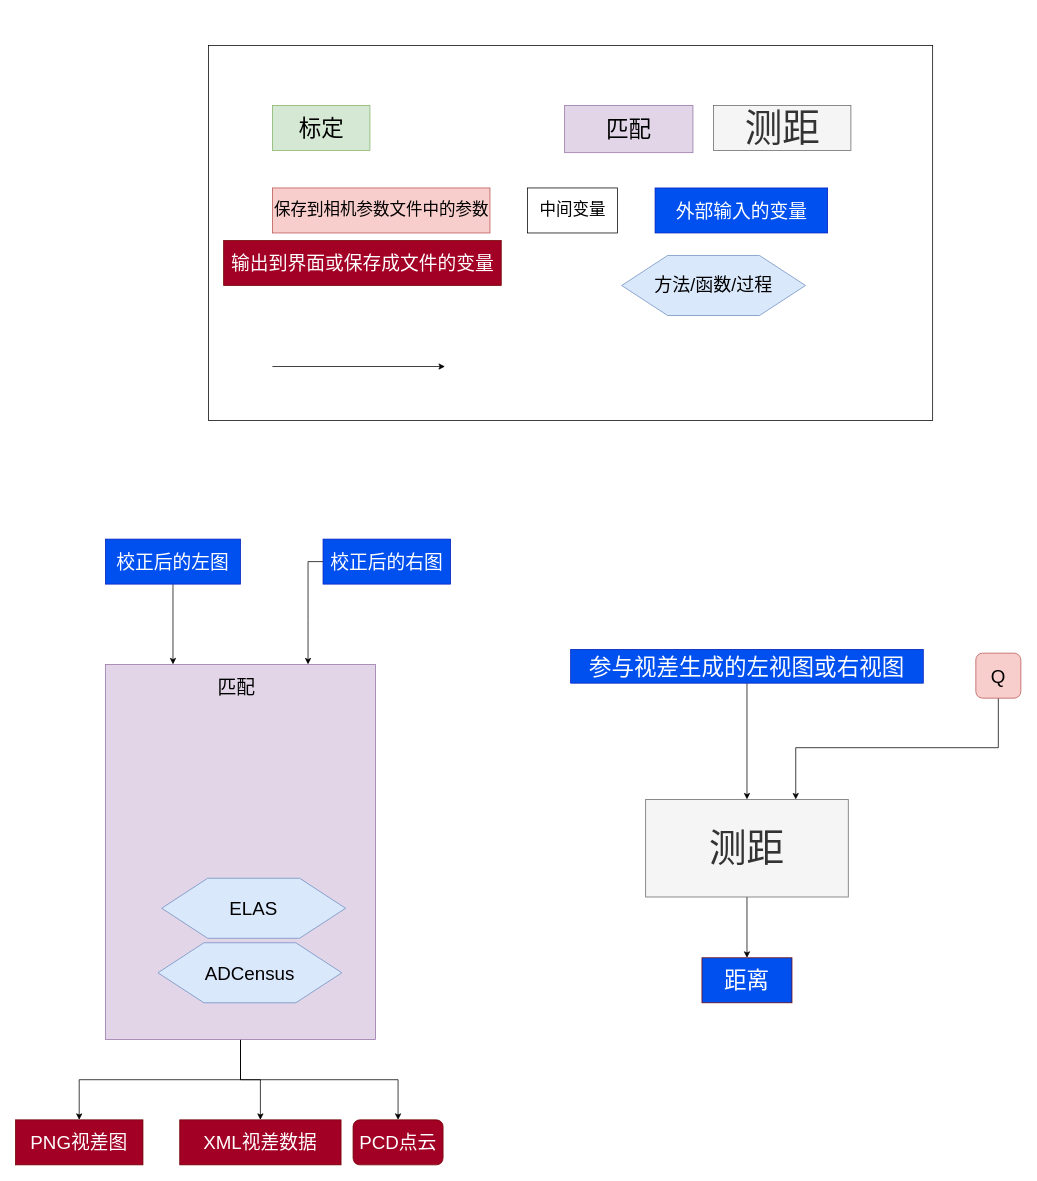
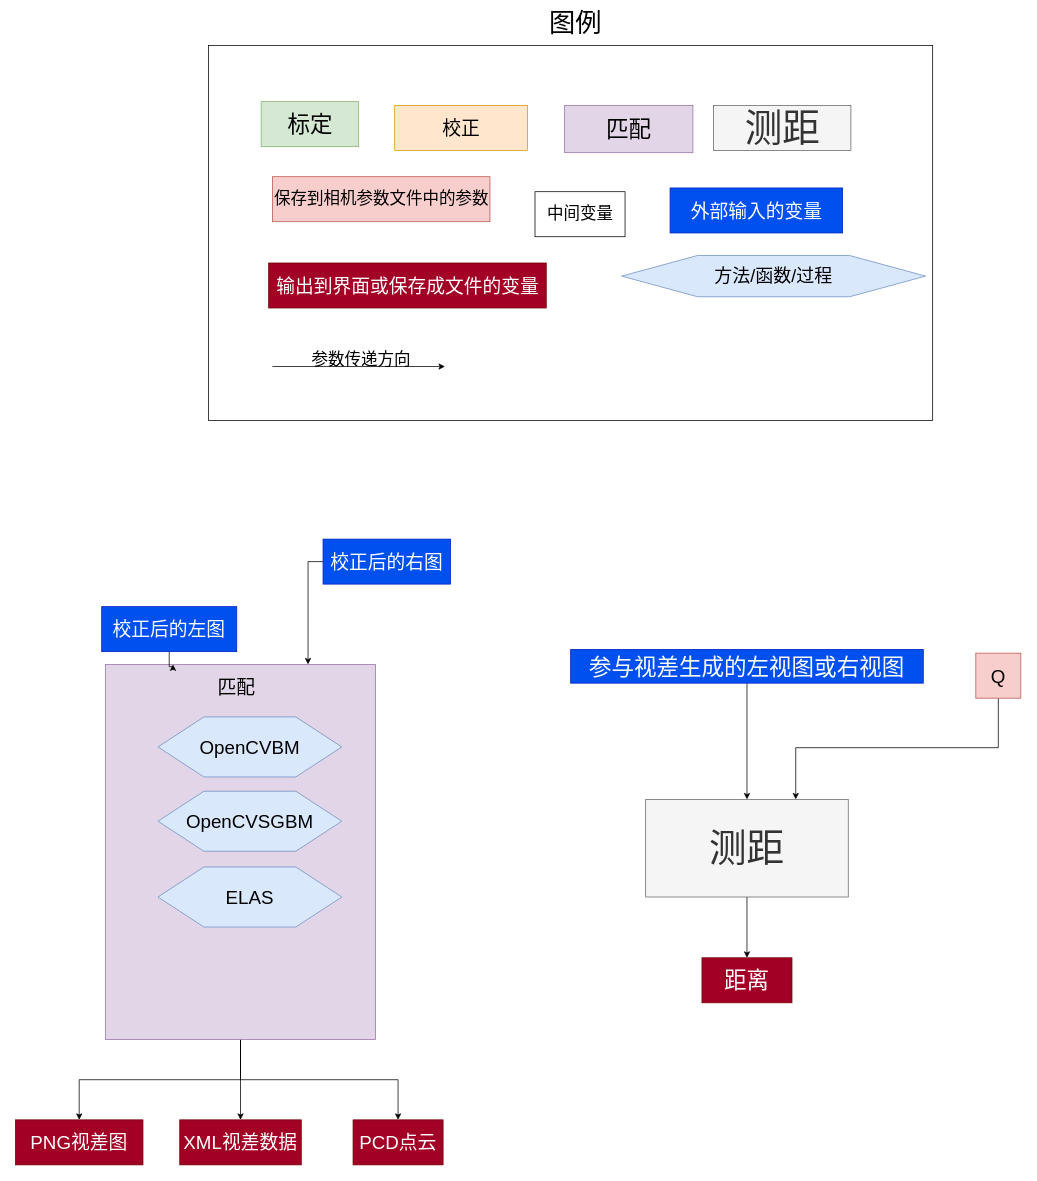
none -> (575, 23)
(321, 128) -> (310, 124)
none -> (461, 128)
(381, 210) -> (381, 199)
(572, 210) -> (580, 214)
(741, 210) -> (756, 210)
(362, 263) -> (407, 285)
(713, 285) -> (773, 276)
none -> (366, 355)
(173, 561) -> (169, 629)
(998, 675) -> (998, 675)
none -> (250, 747)
none -> (250, 821)
(254, 908) -> (250, 897)
(250, 972) -> none
(747, 980) -> (747, 980)
(260, 1142) -> (240, 1142)
(398, 1142) -> (398, 1142)
